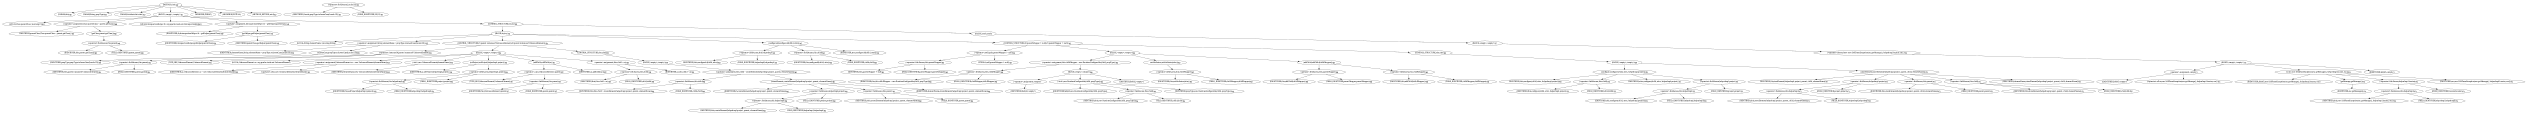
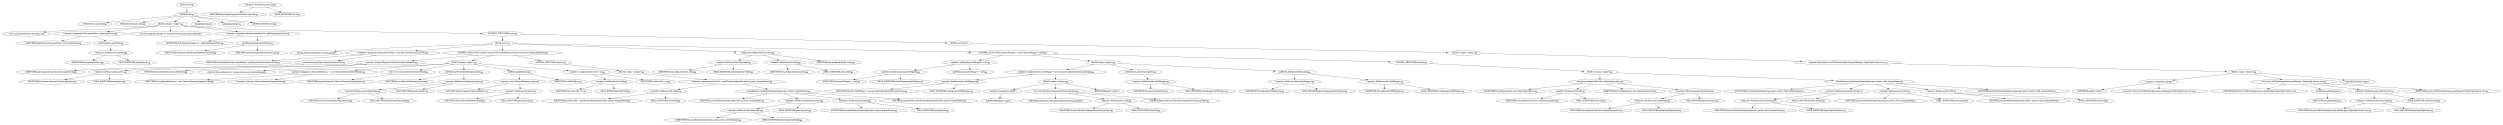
(116, 8) -> (187, 9)
